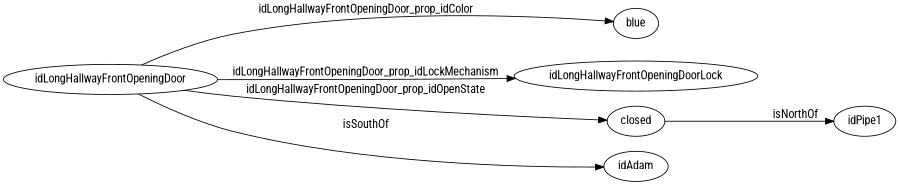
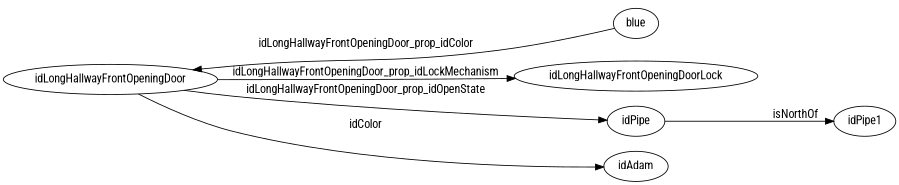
(370, 18) -> (409, 58)
(636, 121) -> (636, 121)
(366, 125) -> (366, 125)
